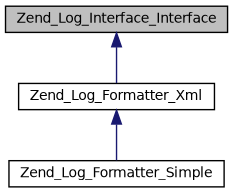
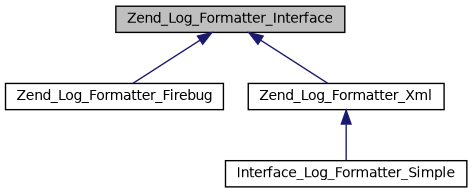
(117, 19) -> (230, 19)
none -> (114, 97)
(117, 174) -> (346, 174)
